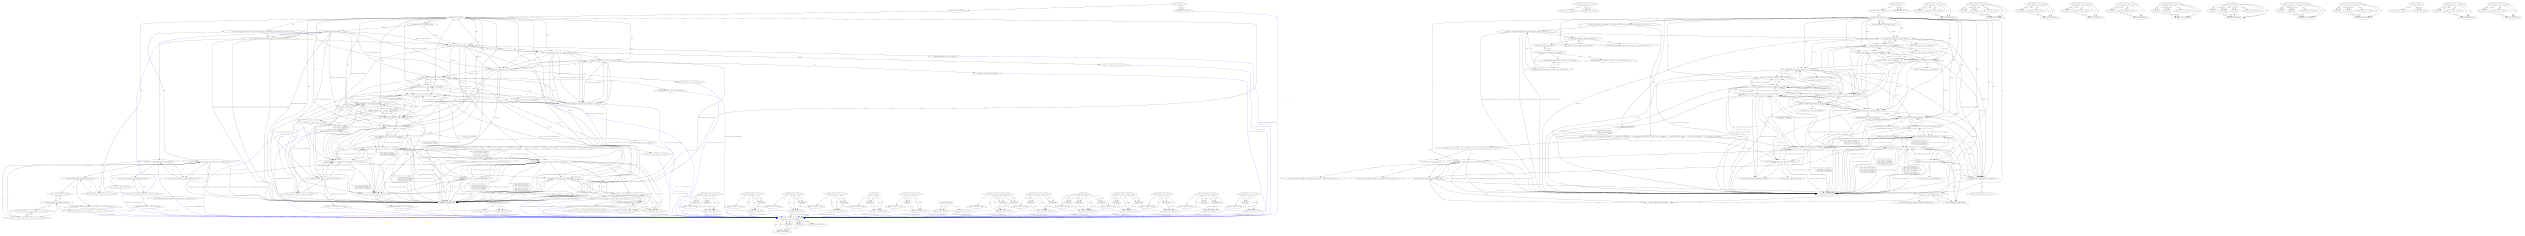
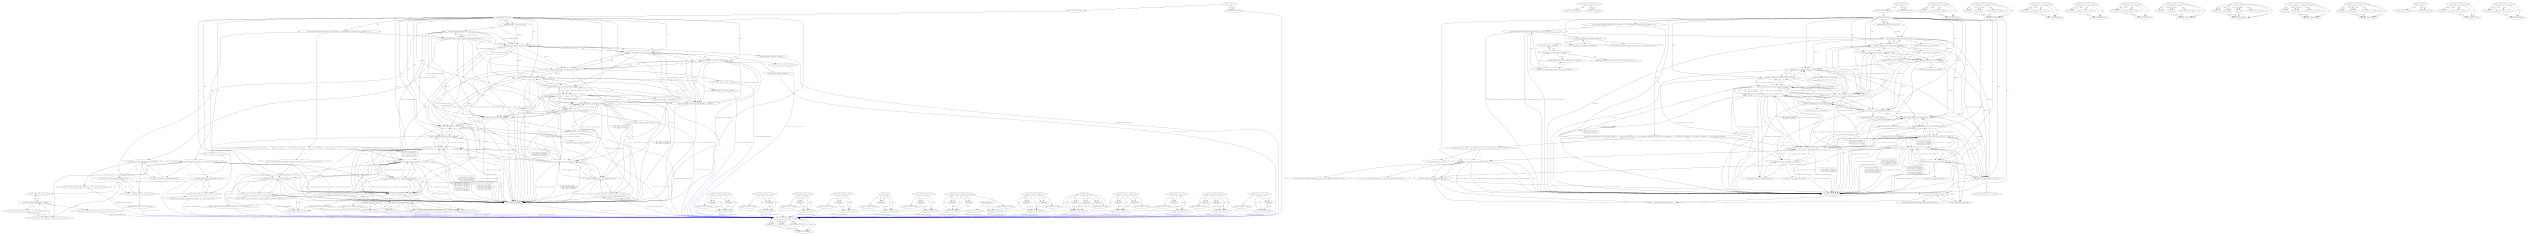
(120, 187) -> none
